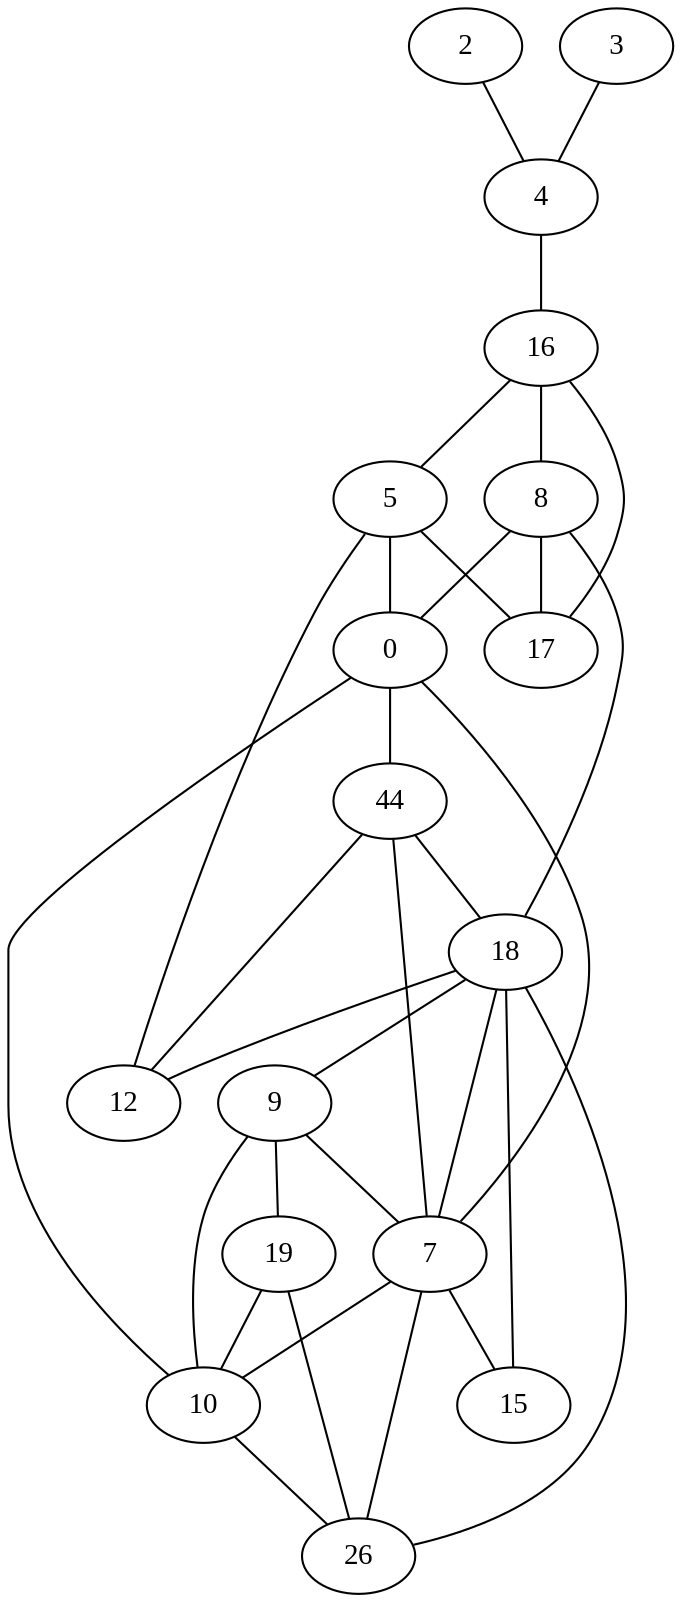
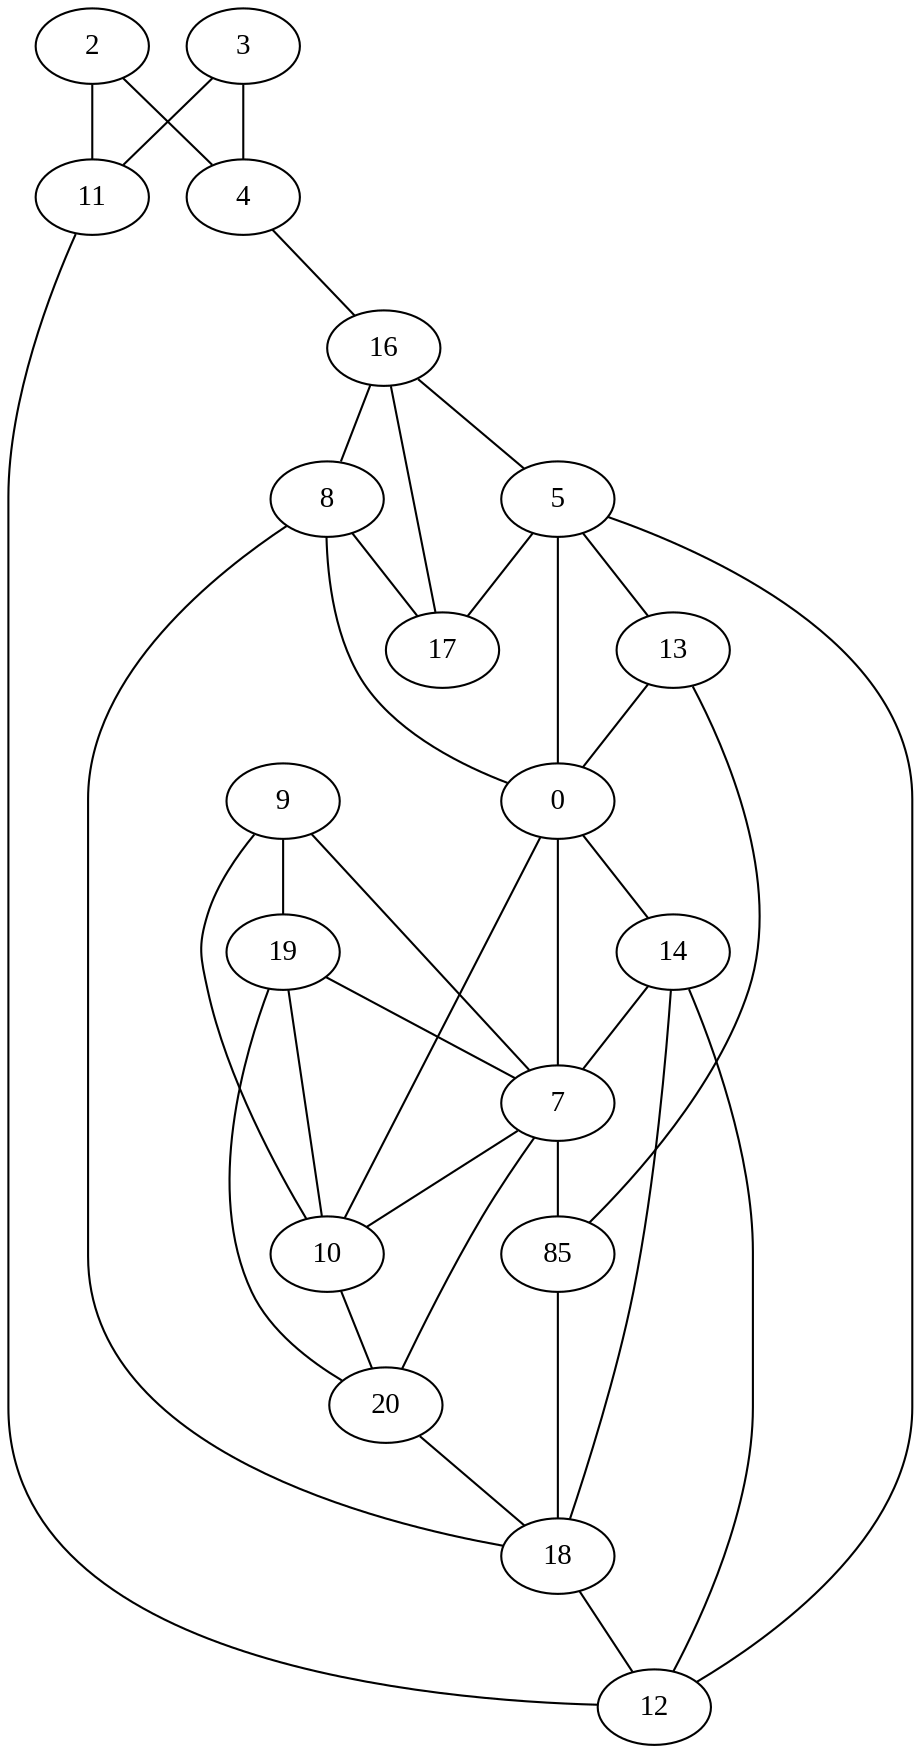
none -> (92, 197)
none -> (673, 650)
(390, 801) -> (673, 952)
(390, 1028) -> none
(468, 1103) -> (421, 1028)
(514, 1405) -> (558, 1254)
(359, 1556) -> (386, 1405)
